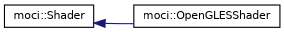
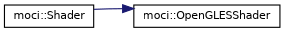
(120, 24) -> (108, 9)
